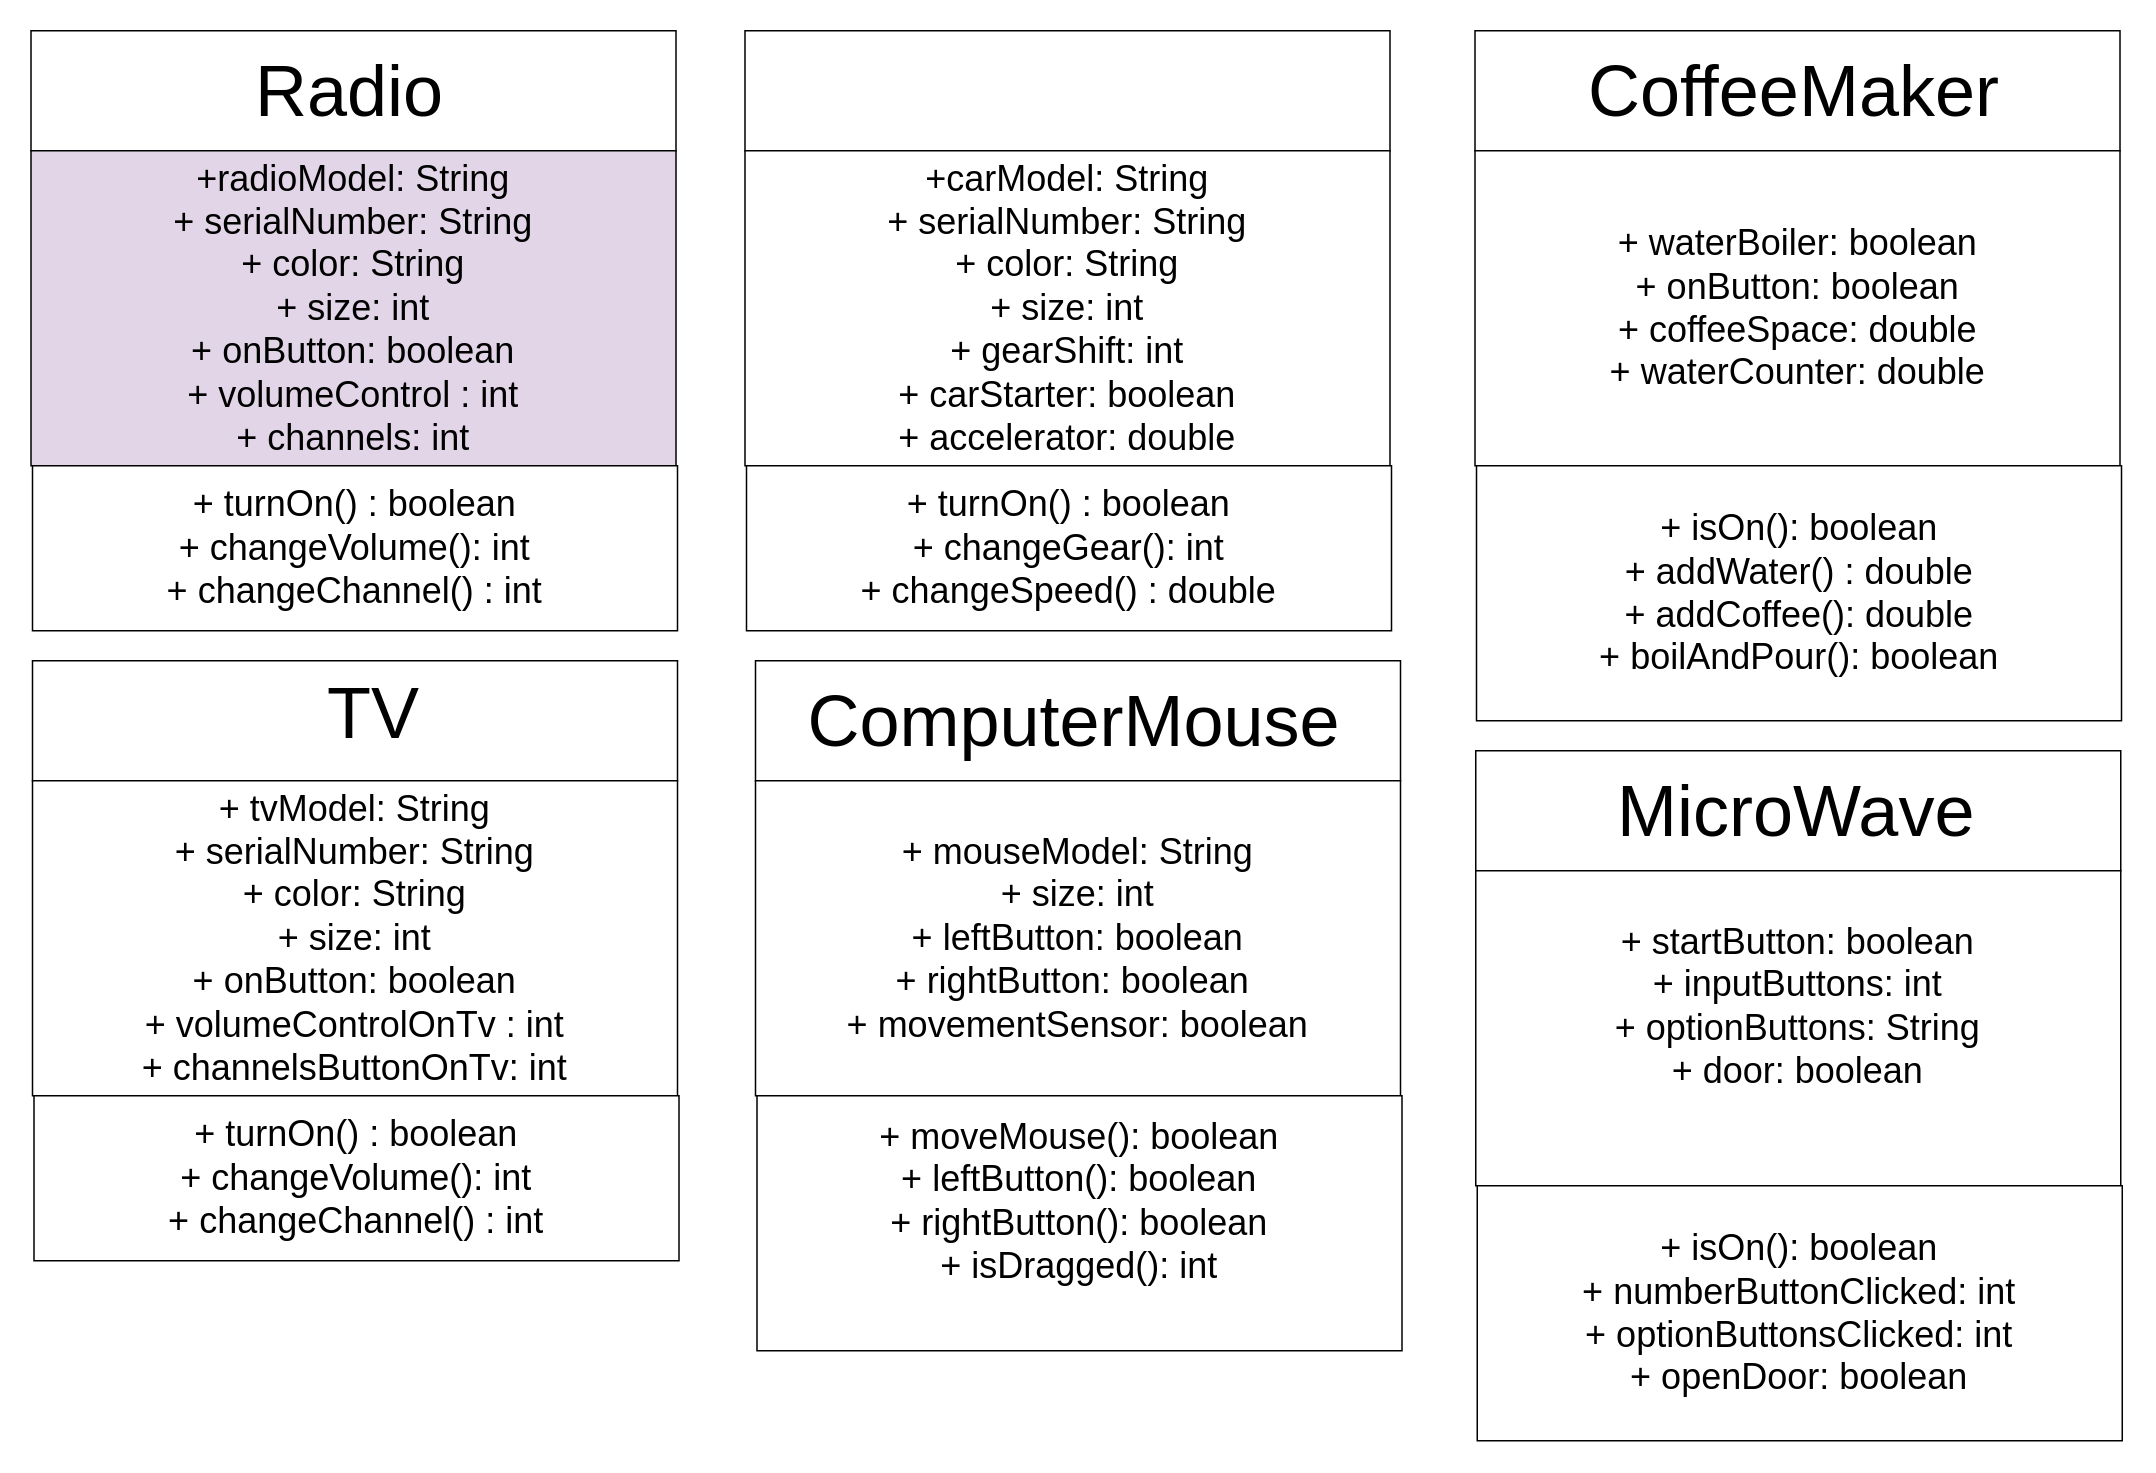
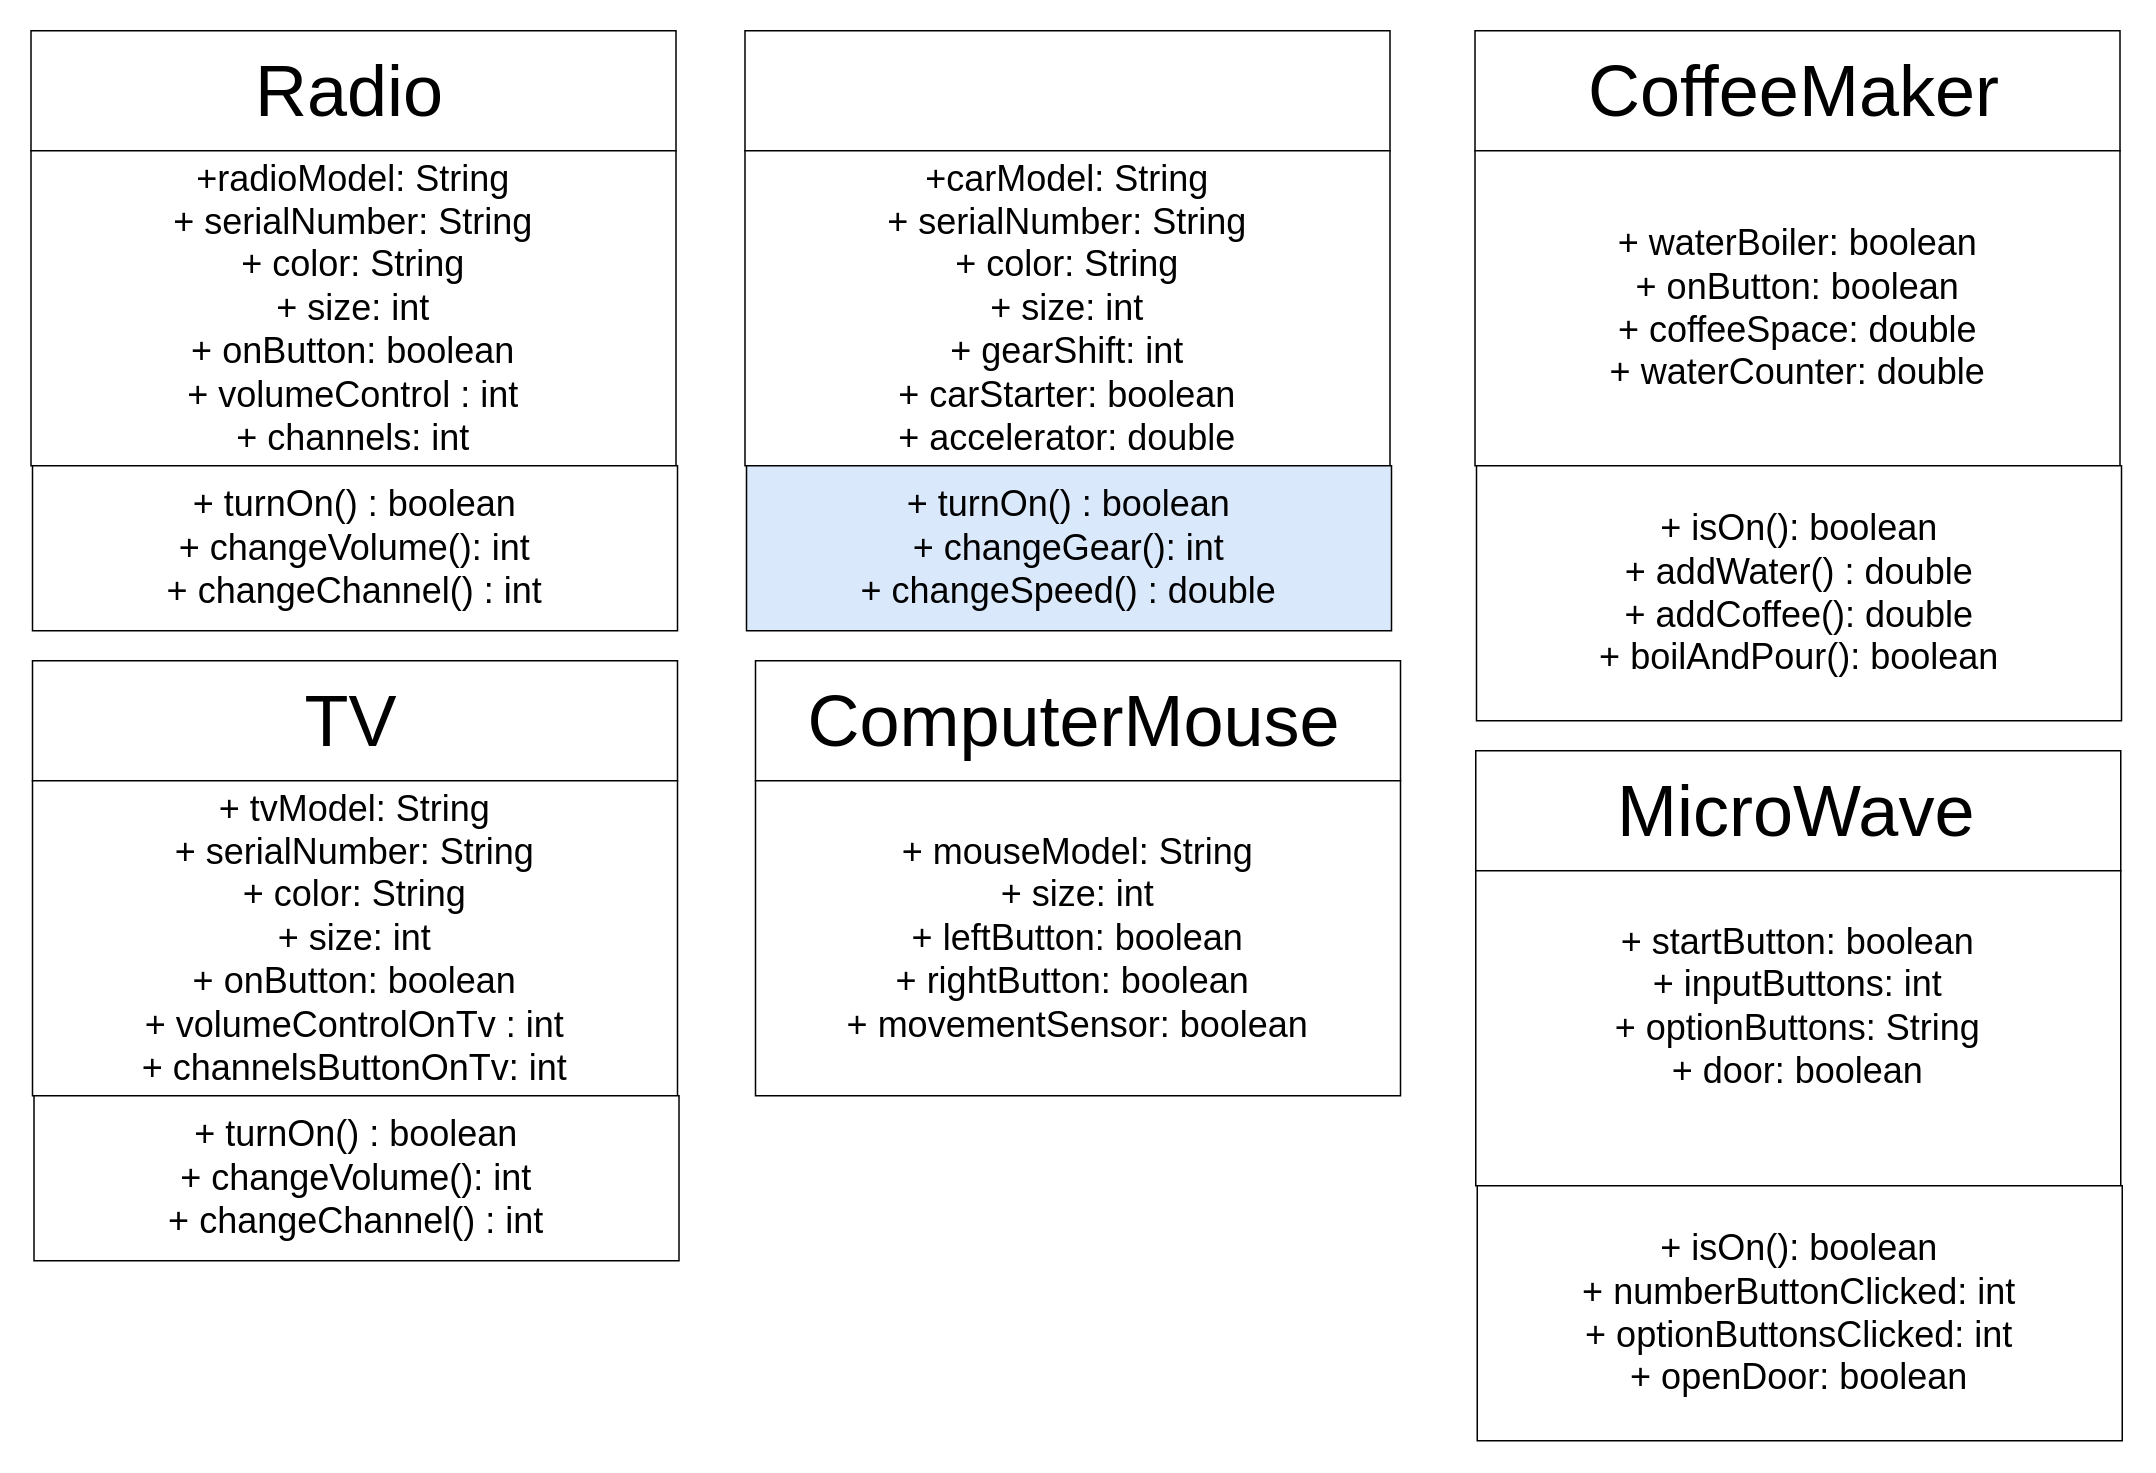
(353, 308) -> (353, 308)
(1069, 548) -> (1069, 548)
(374, 713) -> (351, 721)
(1079, 1223) -> none
